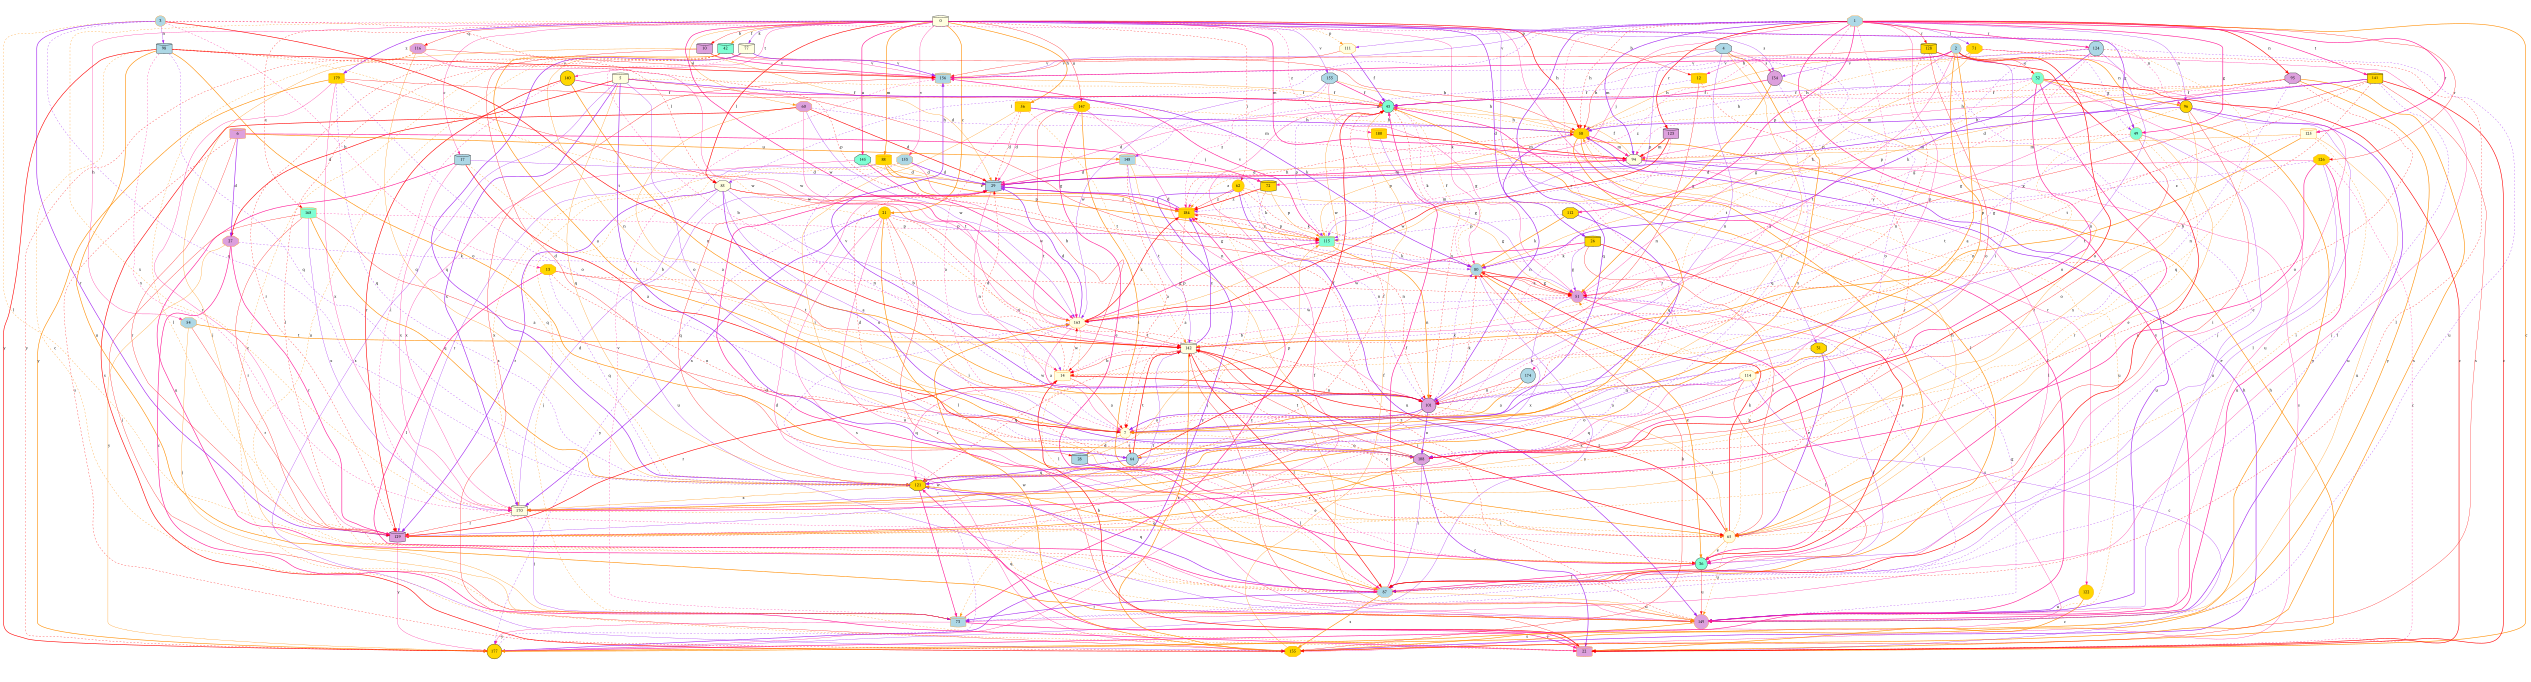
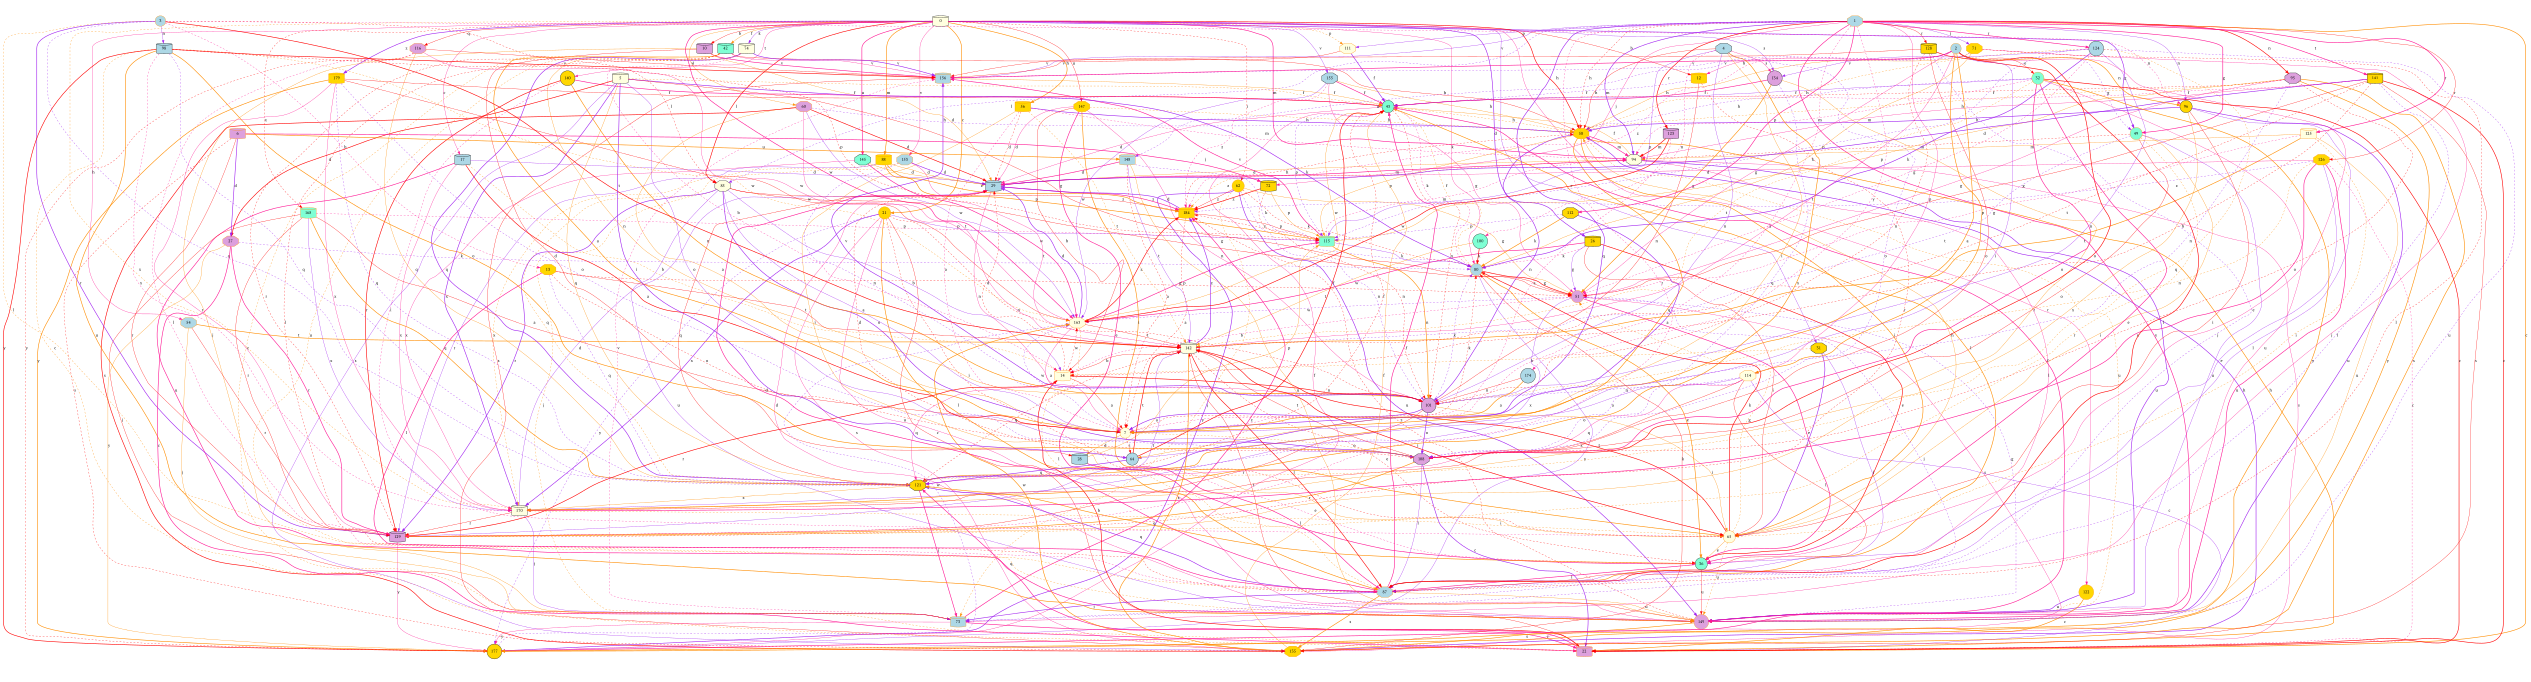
(747, 49) -> (747, 49)
(1379, 134) -> none
none -> (1480, 241)
(1888, 289) -> (1903, 327)
(289, 505) -> (289, 505)
